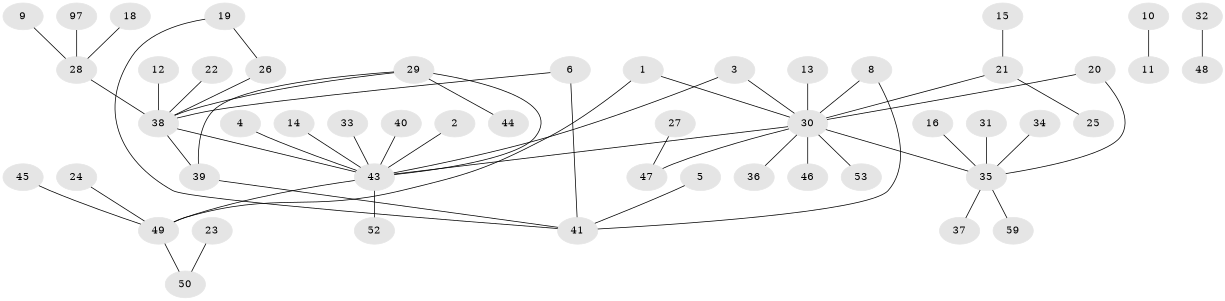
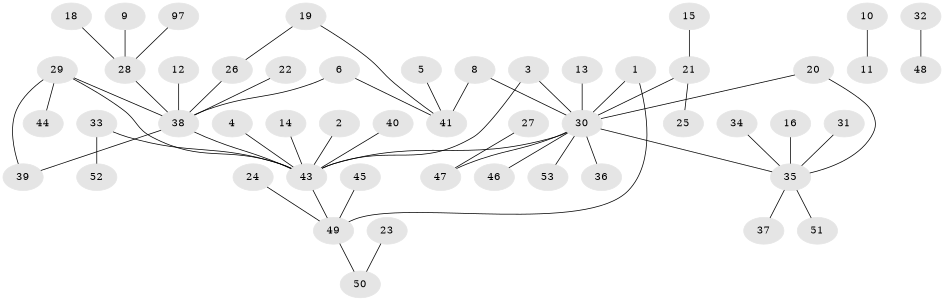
(389, 204) -> none
(374, 207) -> (97, 146)
(1013, 231) -> (817, 231)
